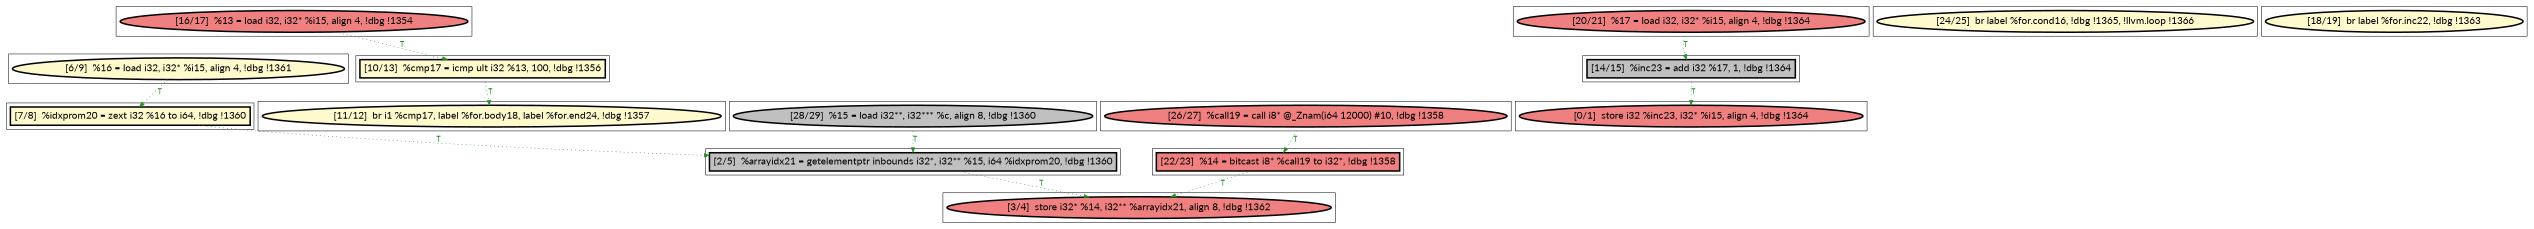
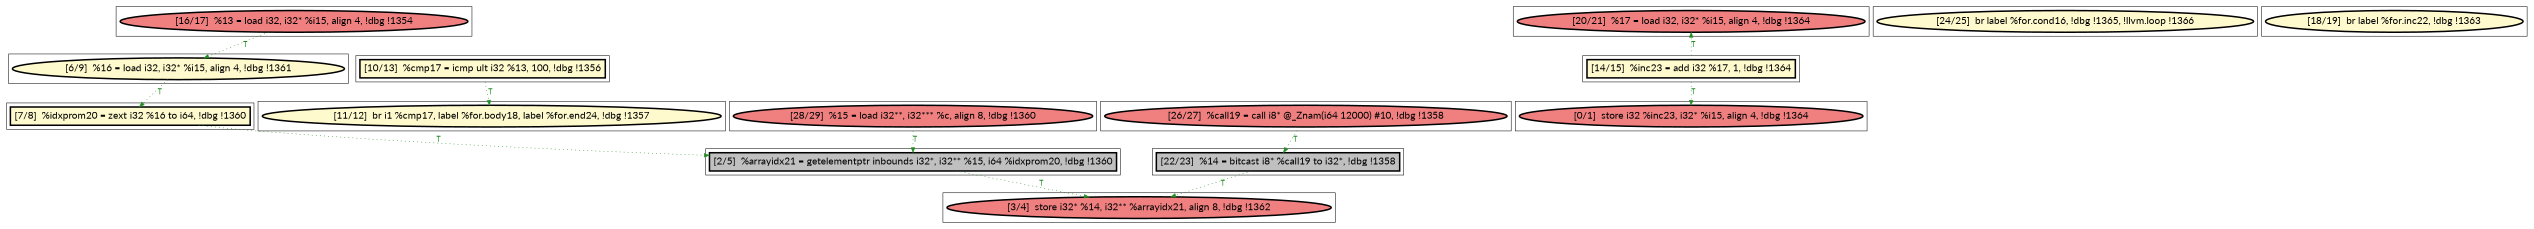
(1683, 43) -> (1691, 48)
(389, 45) -> (239, 44)
(1691, 69) -> (1691, 69)
(913, 116) -> (913, 116)
(1278, 162) -> (1278, 162)
